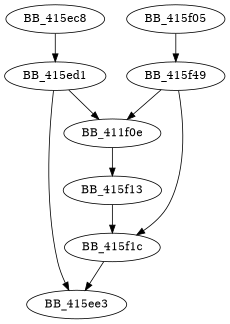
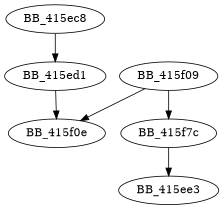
(176, 19) -> none
(176, 76) -> (169, 76)
(112, 133) -> (57, 133)
(49, 188) -> none
(112, 190) -> none
(112, 247) -> (169, 133)
